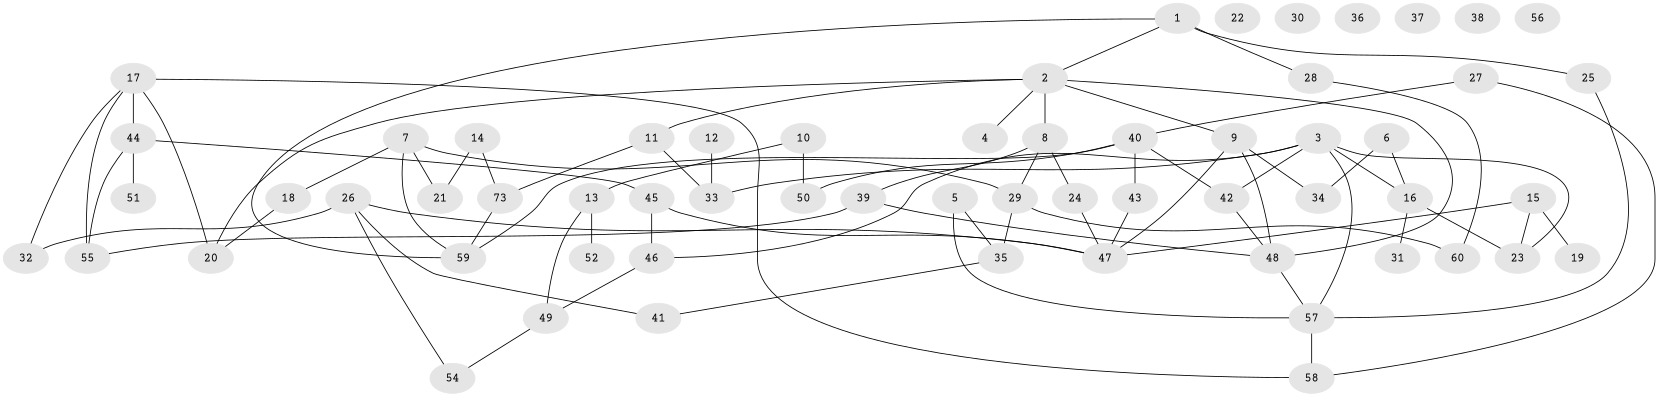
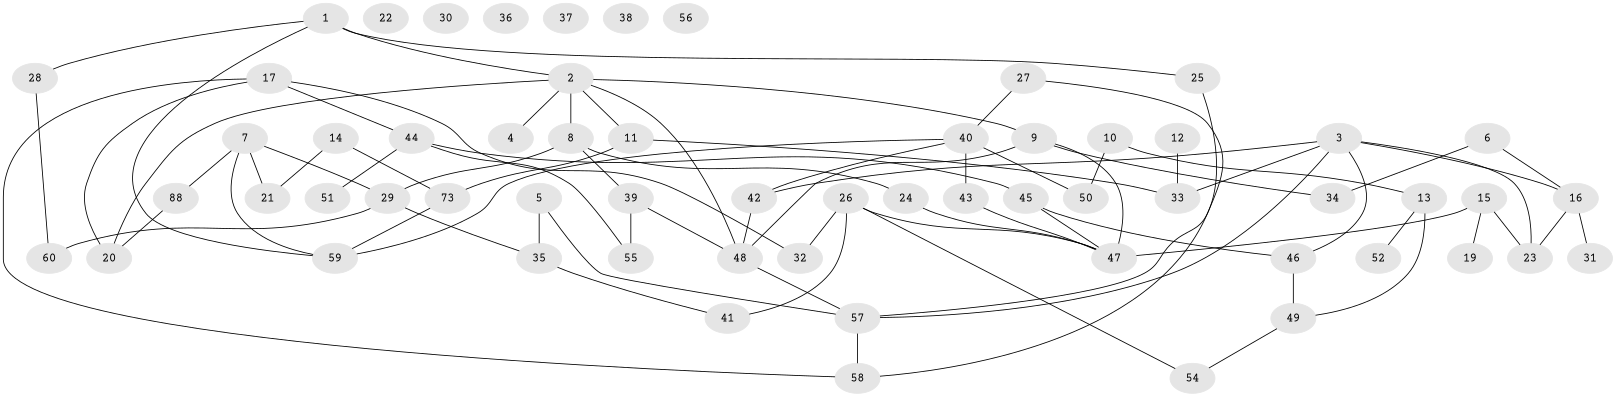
(92, 164) -> none
(288, 198) -> (176, 198)
